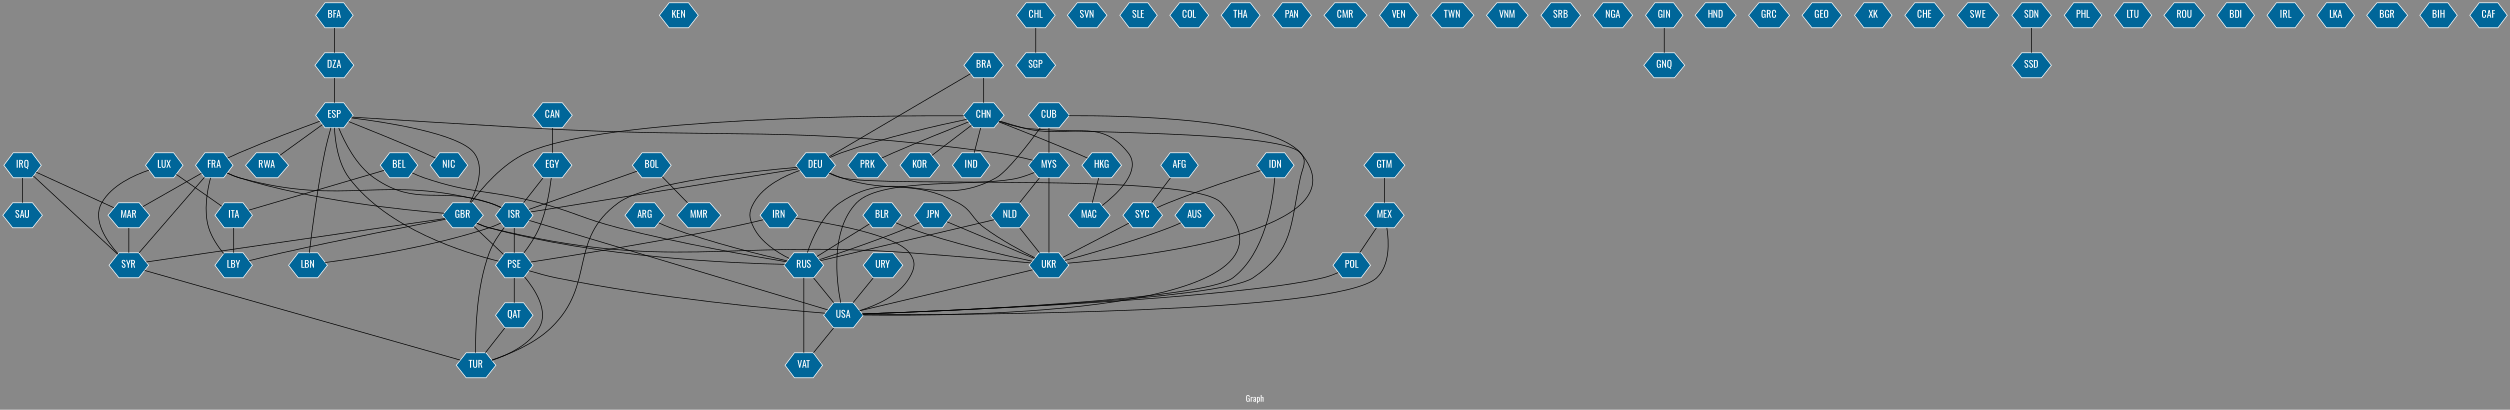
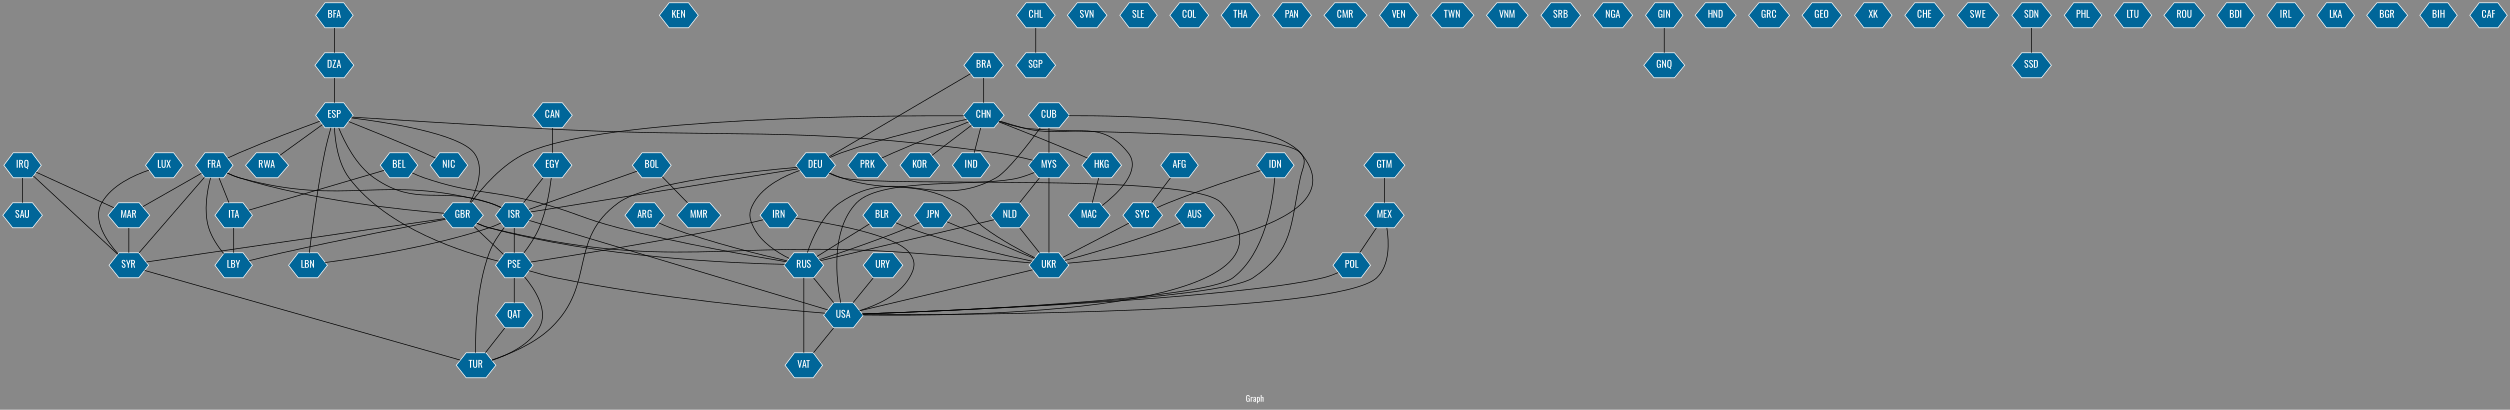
(199, 190) -> (224, 190)
